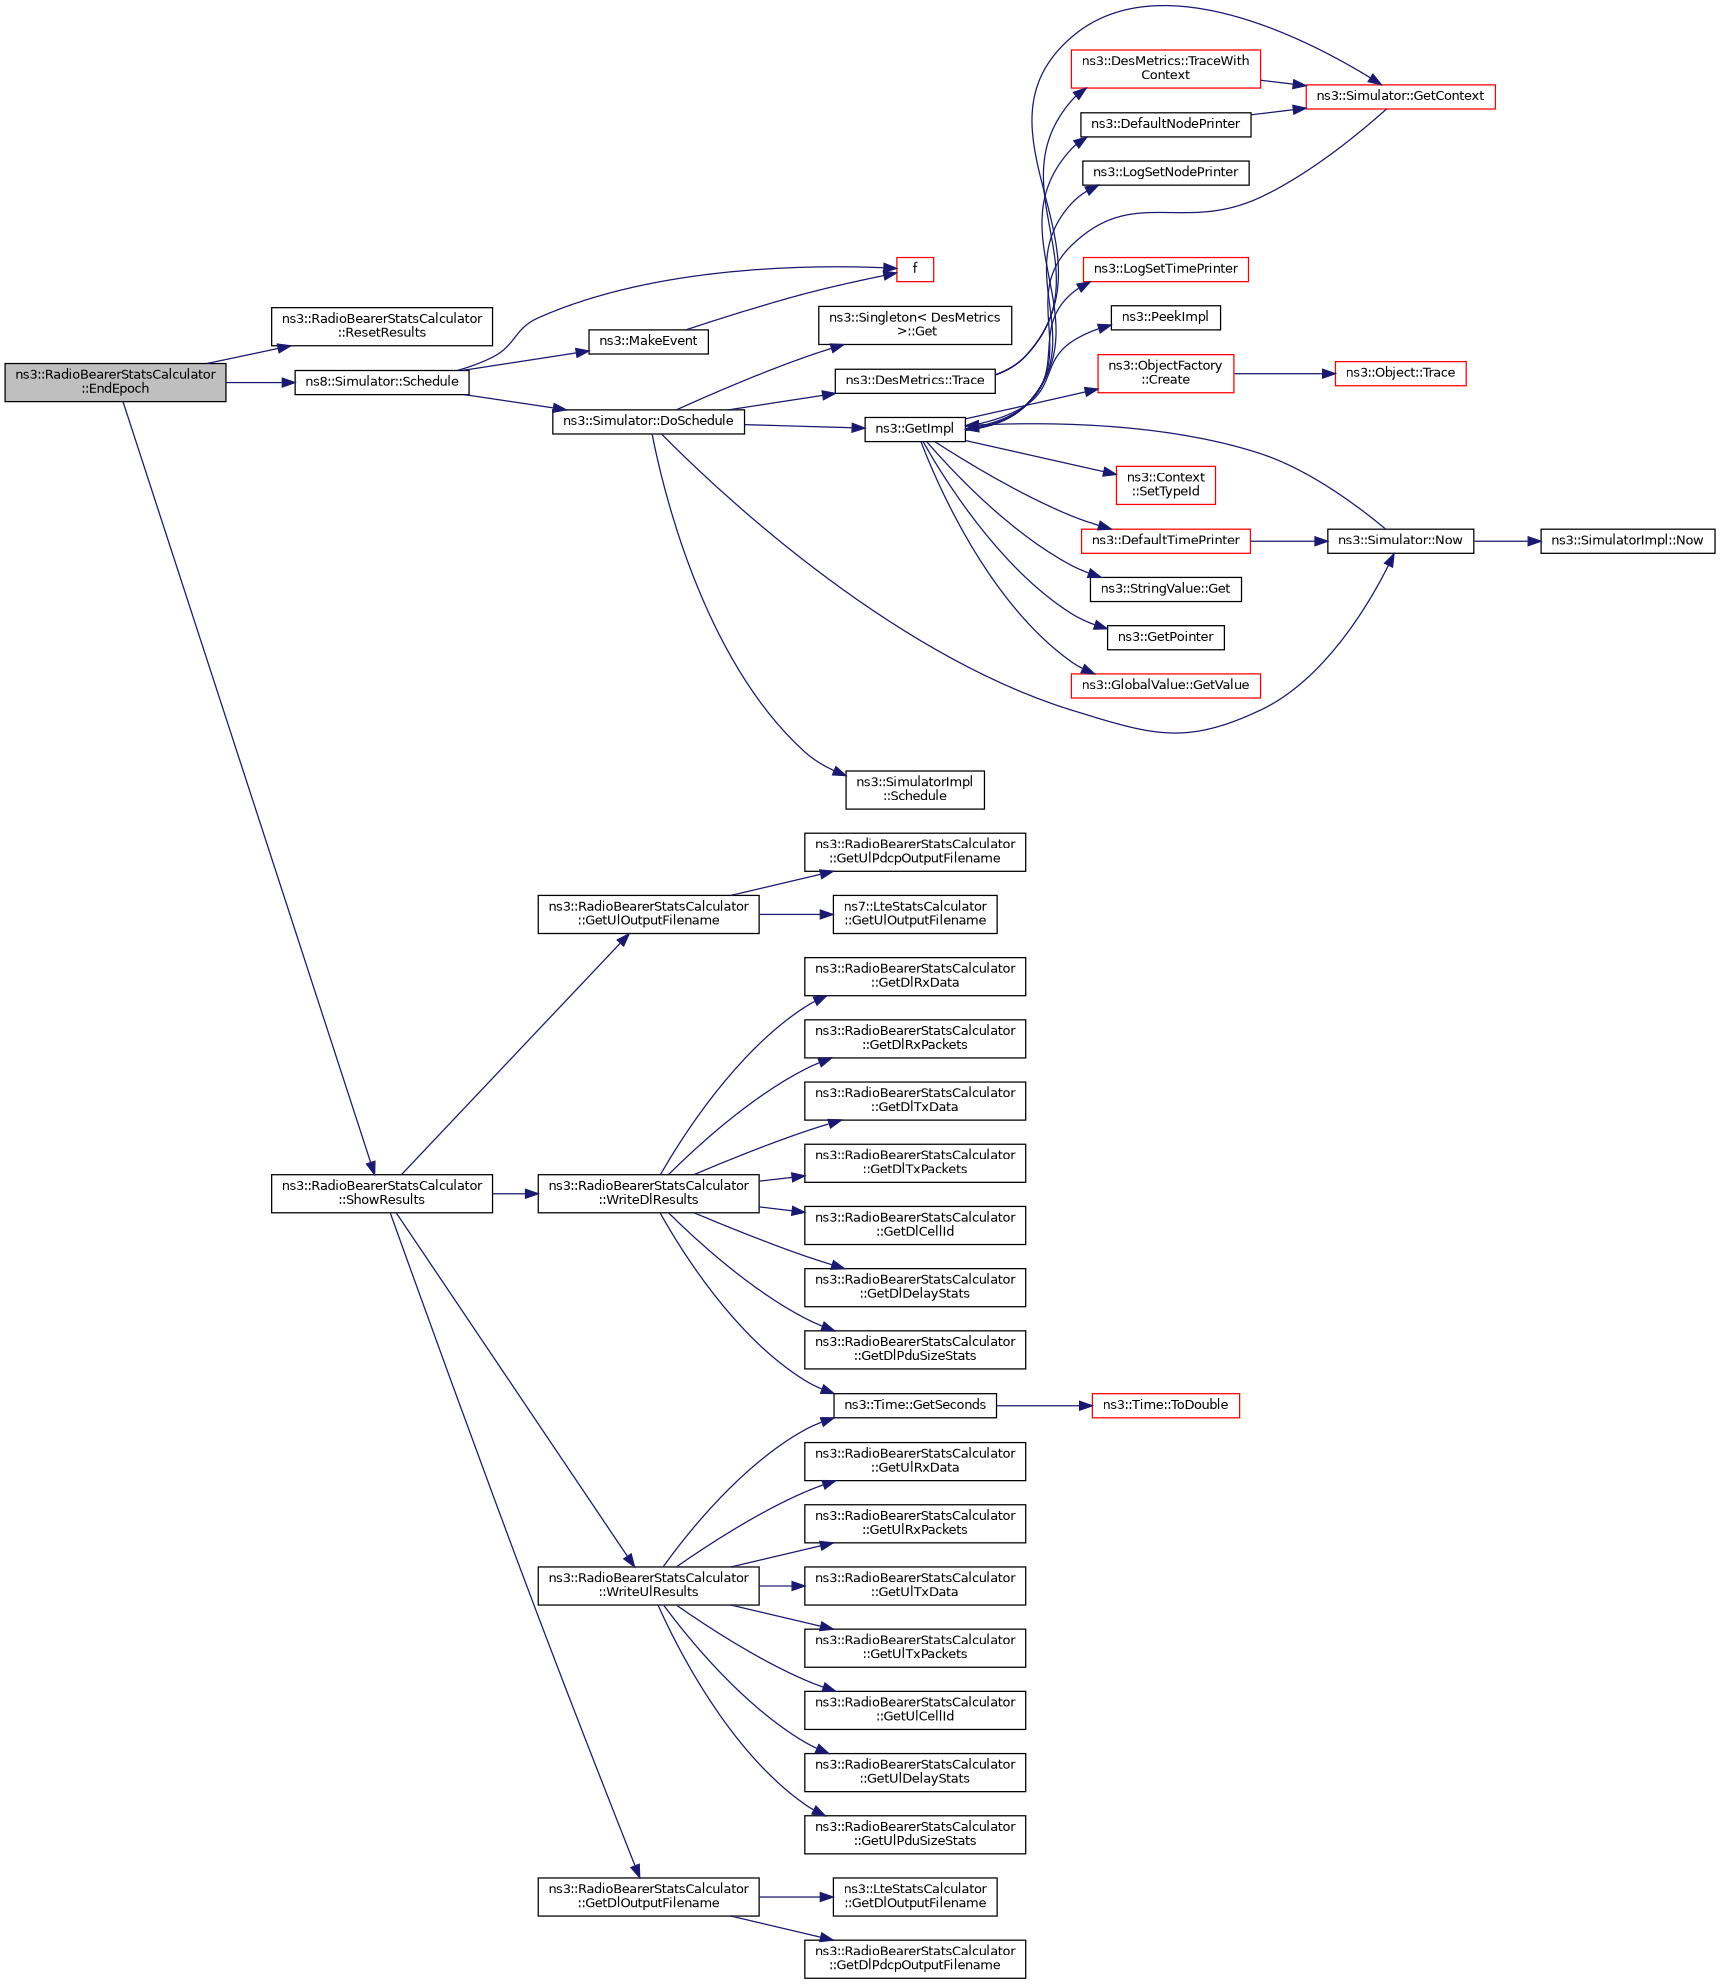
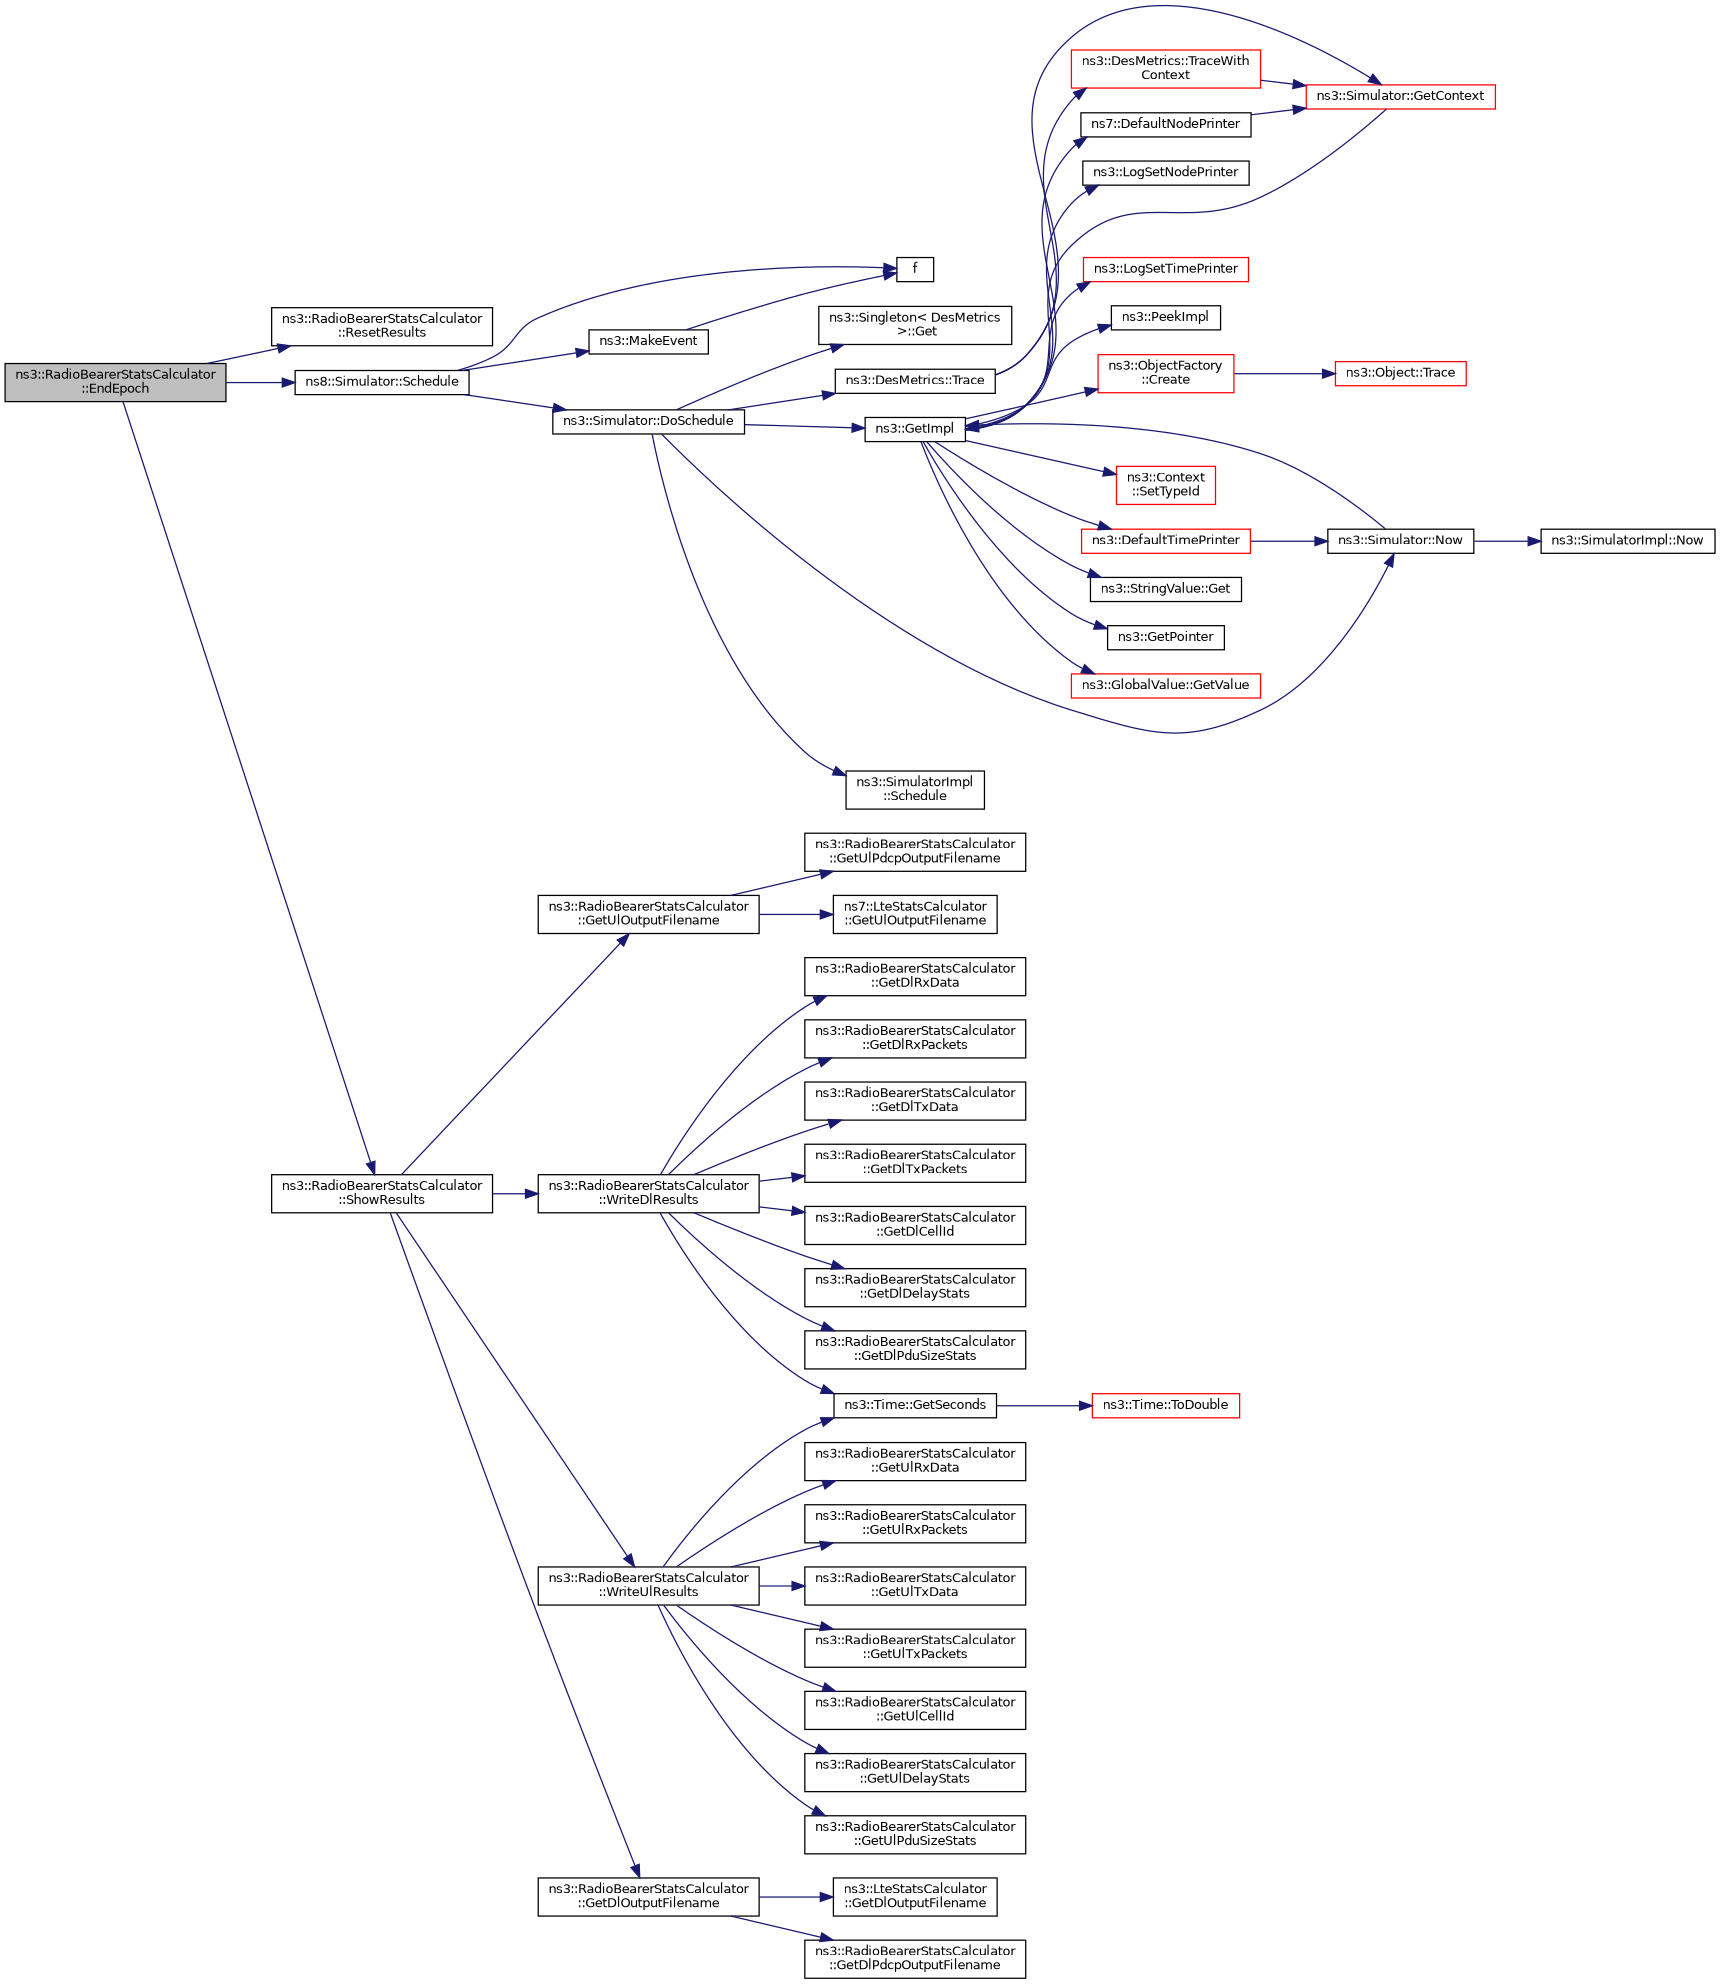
(1166, 125) -> (1166, 125)
(915, 270) -> (915, 270)
